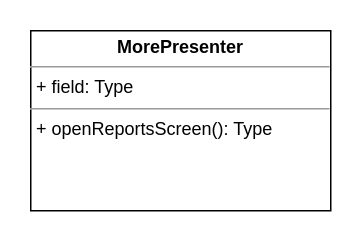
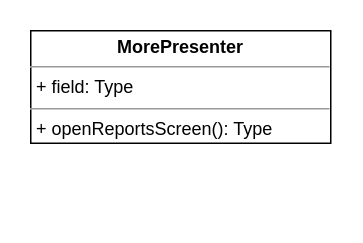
(181, 121) -> (181, 87)
